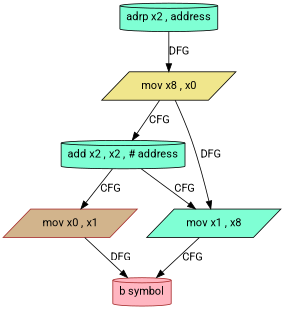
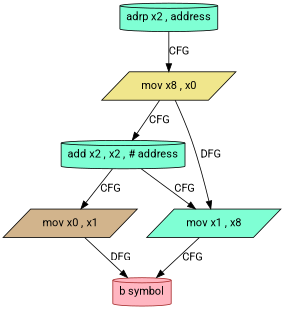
(179, 52) -> (179, 52)
(70, 223) -> (70, 223)
